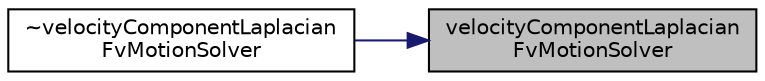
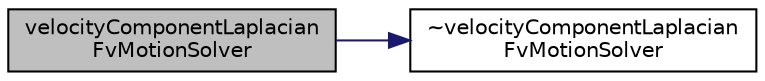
(381, 40) -> (362, 40)
